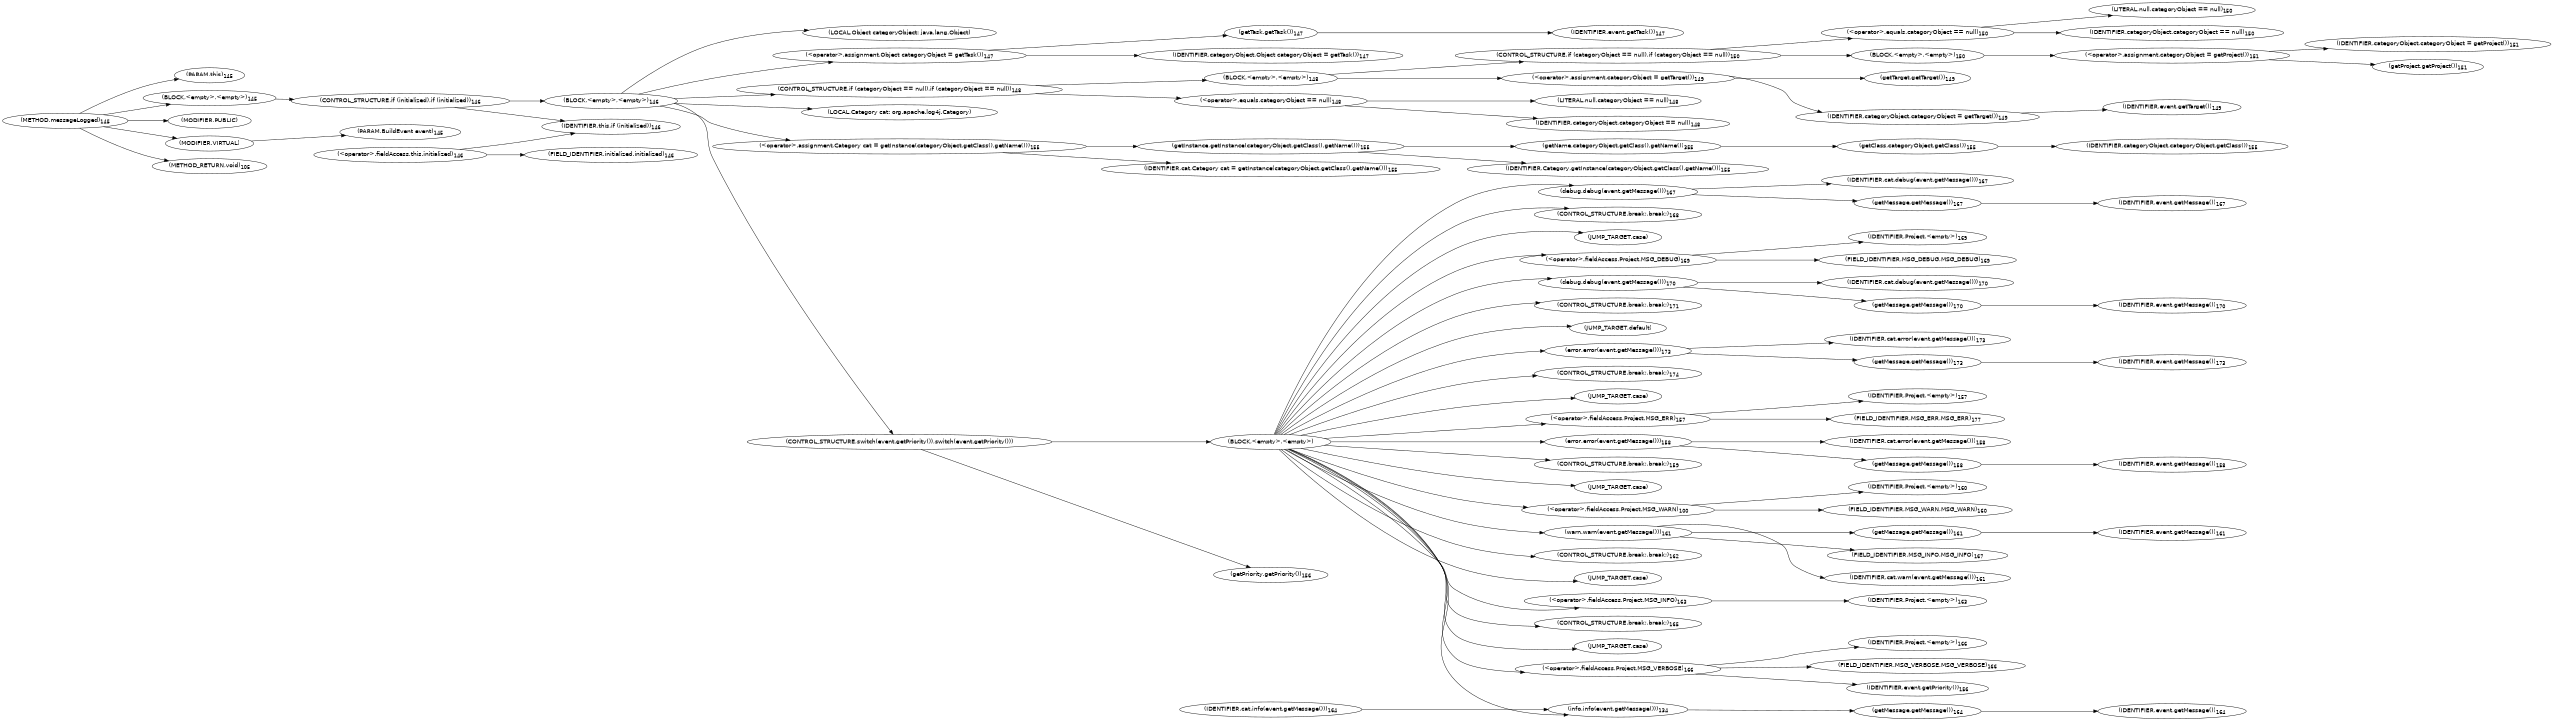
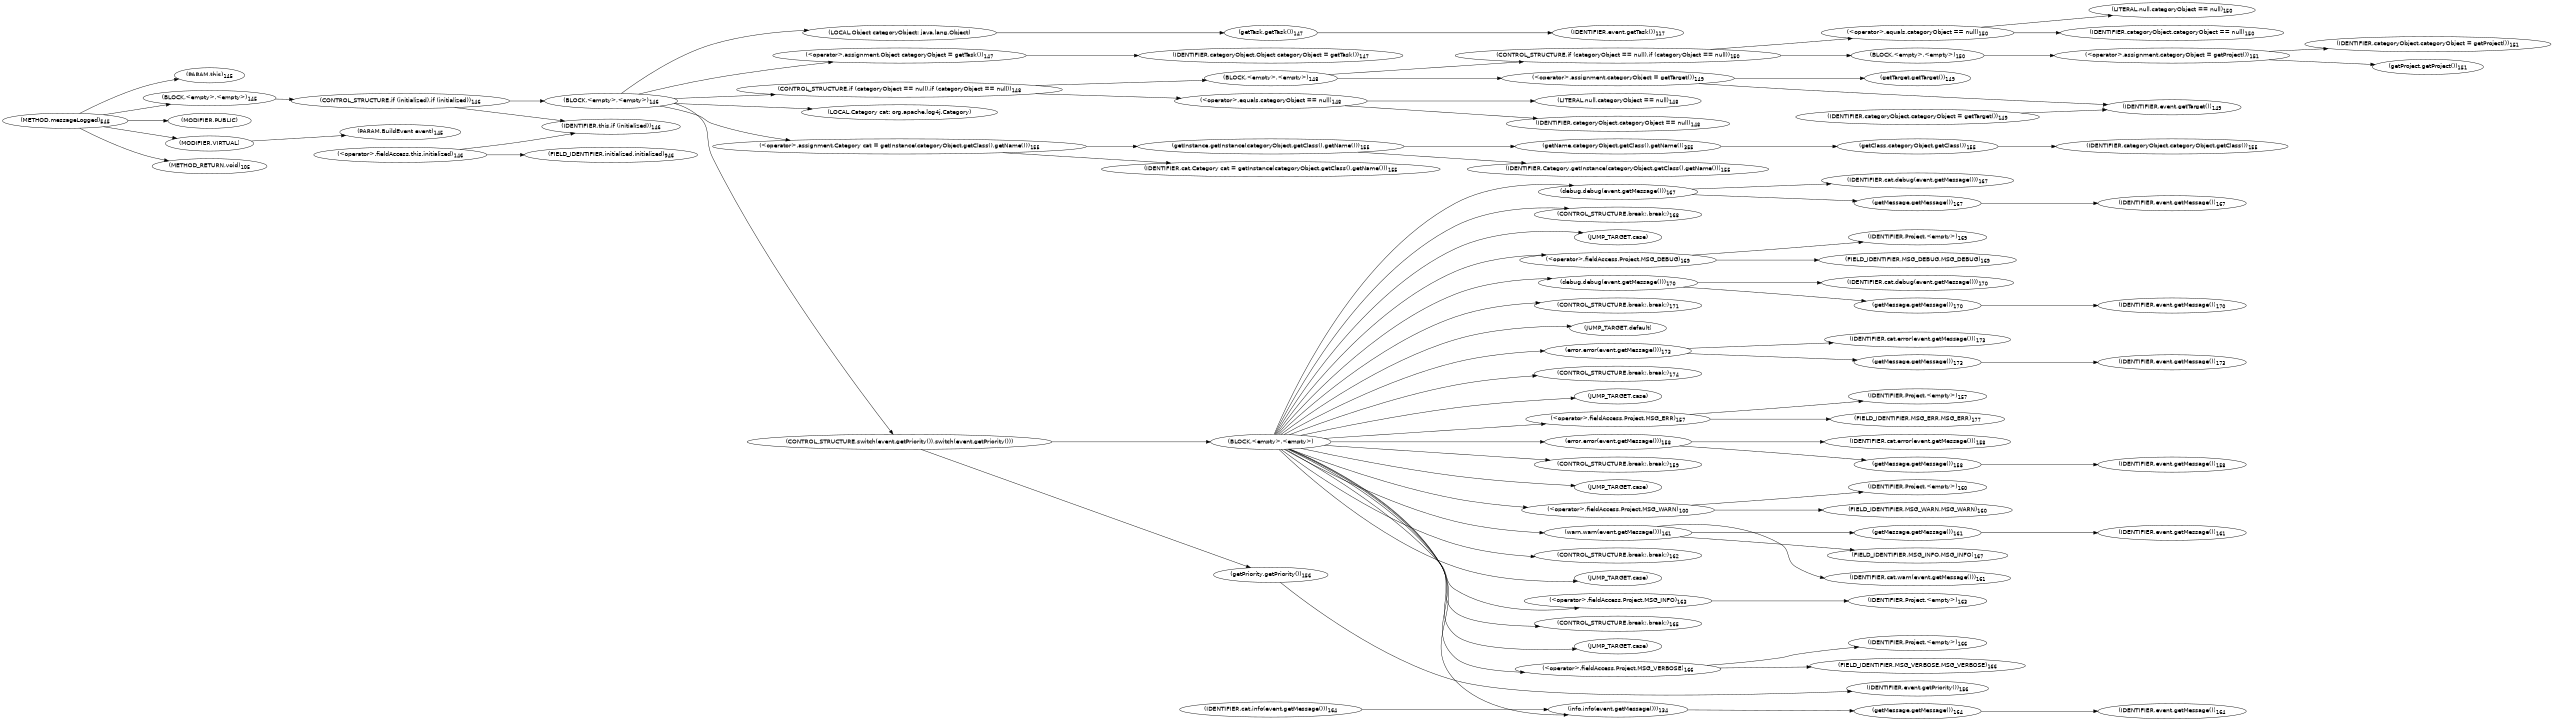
(1660, 32) -> (1660, 32)
(1106, 43) -> (1108, 33)
(1776, 88) -> (1901, 95)
(105, 120) -> (105, 120)
(669, 154) -> (669, 154)
(1774, 679) -> (1550, 692)
